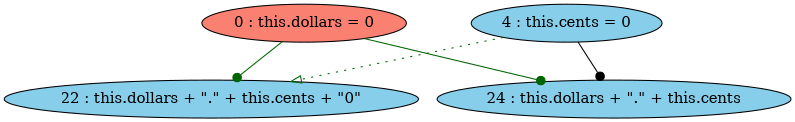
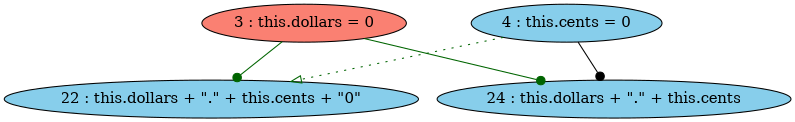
(304, 23) -> (304, 23)
